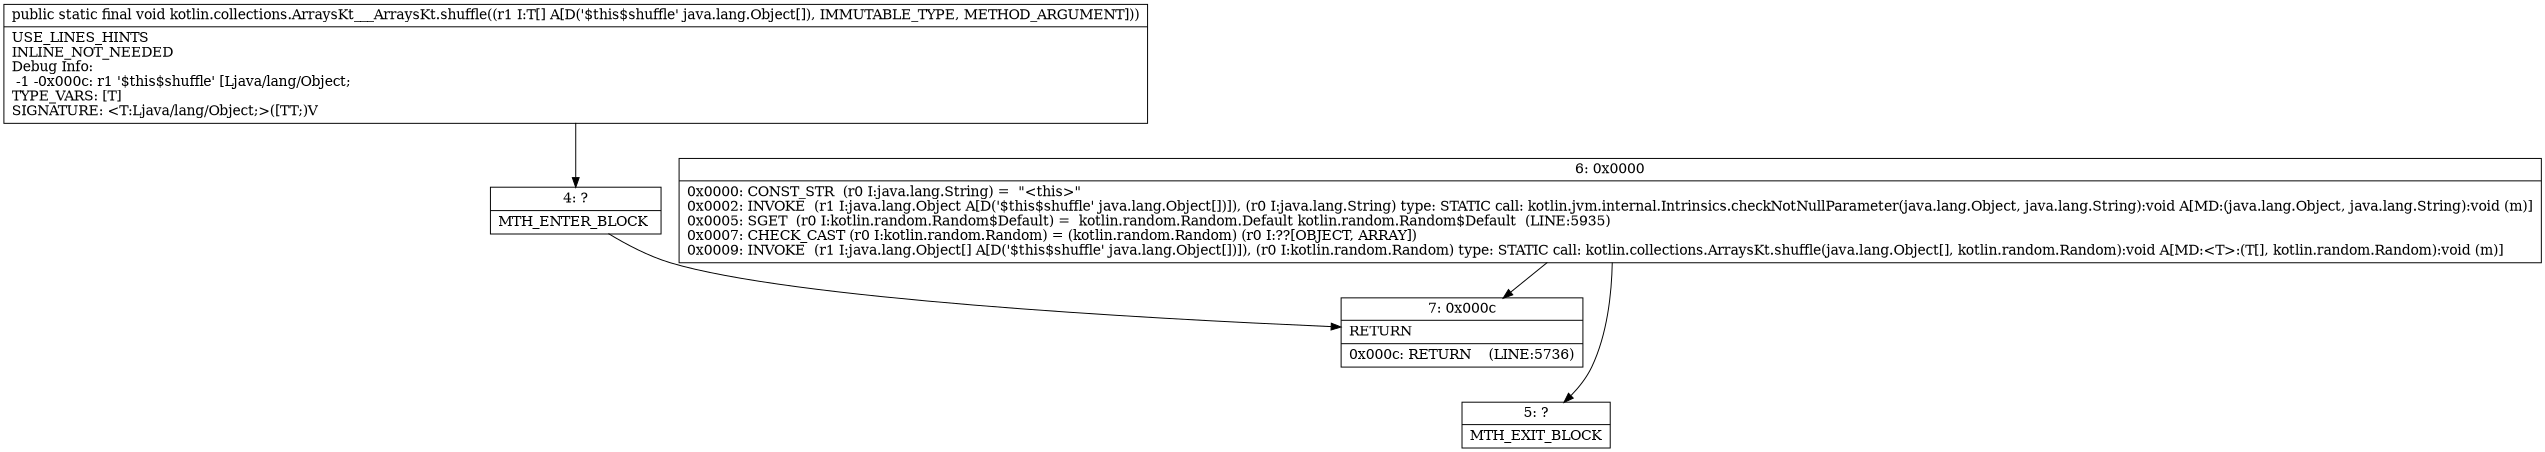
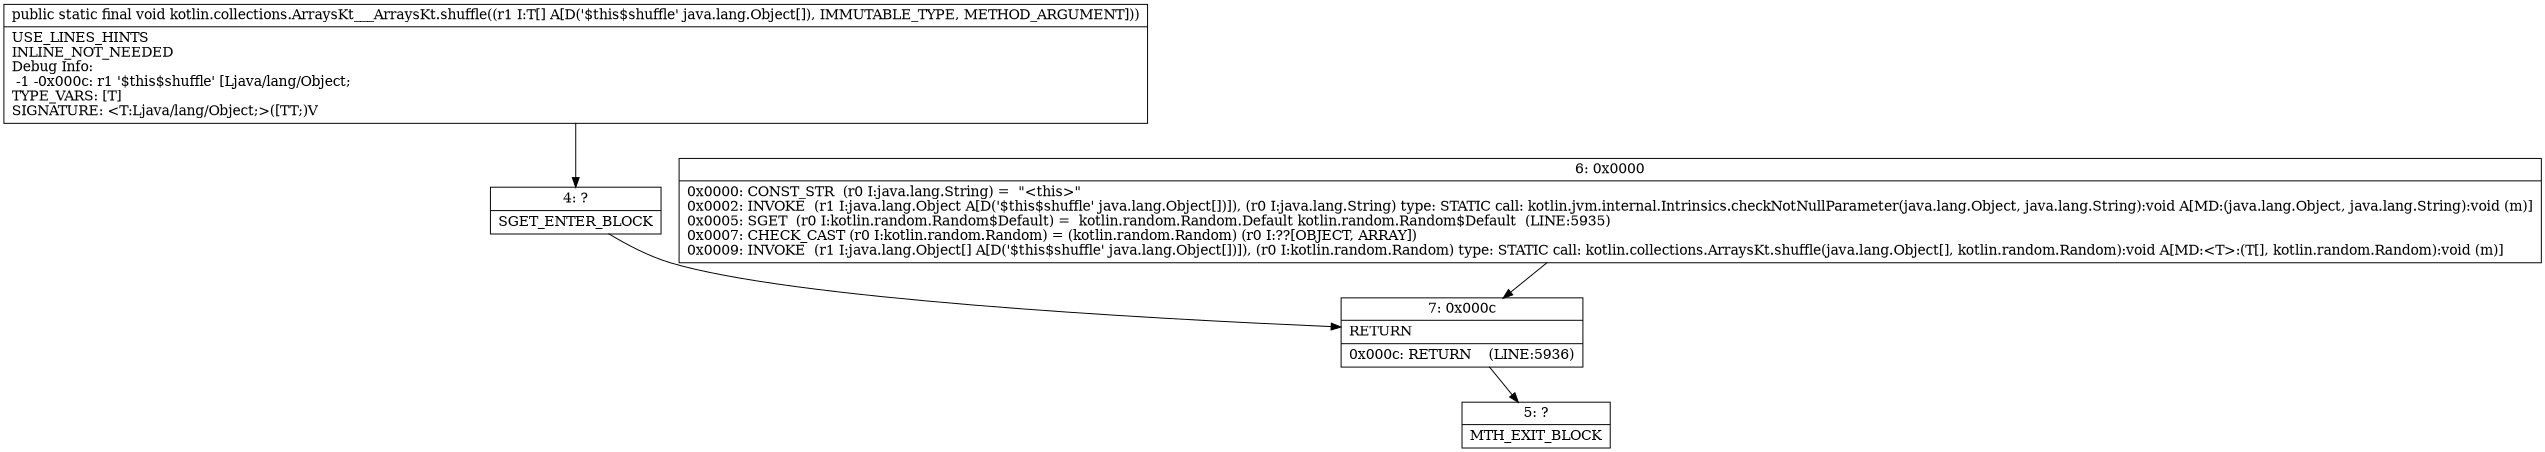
(573, 222) -> (576, 222)
(1604, 333) -> (1501, 381)
(1462, 355) -> (1462, 355)
